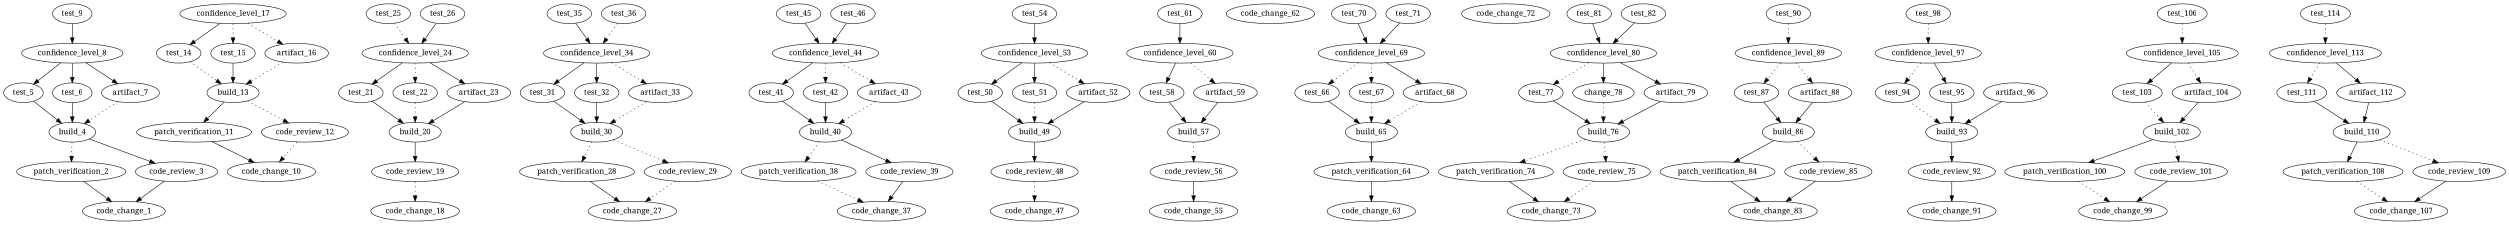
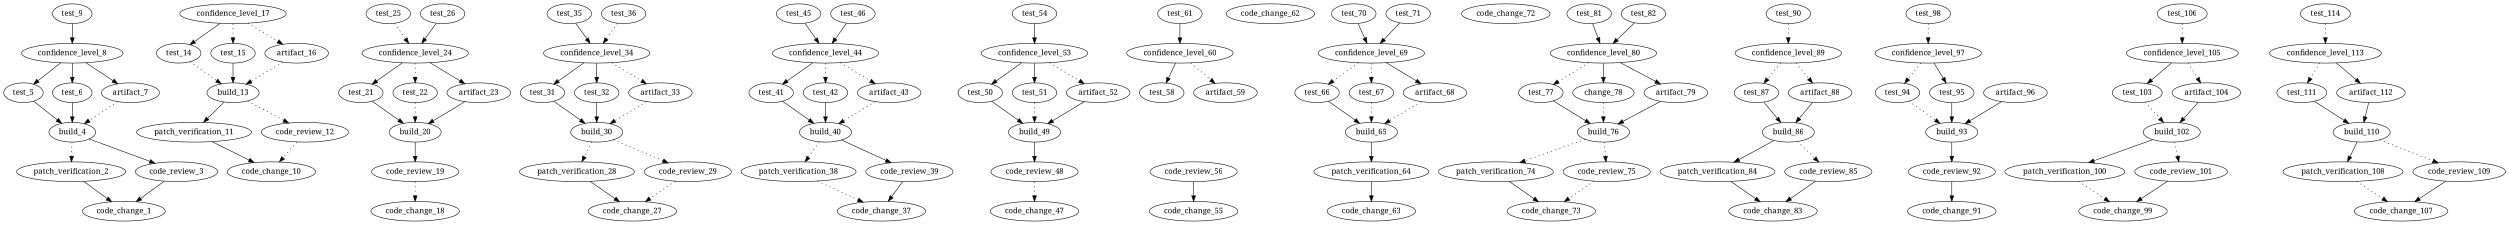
(1194, 132) -> none
